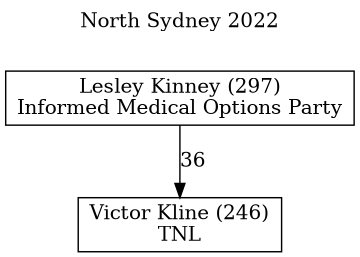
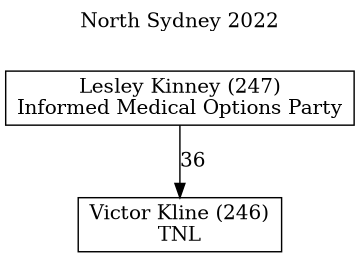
(180, 98) -> (180, 98)
